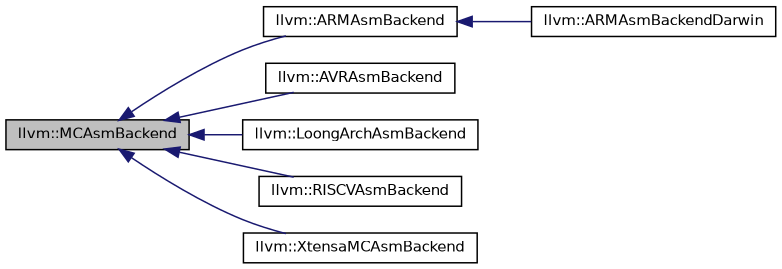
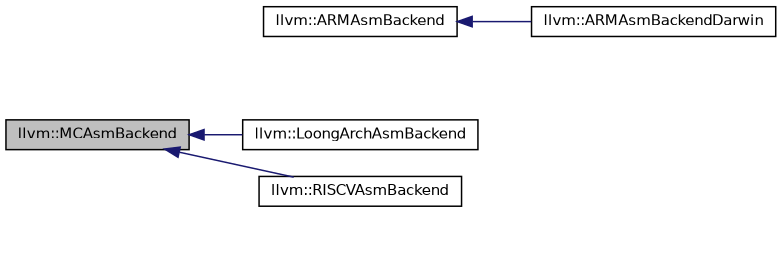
(206, 67) -> none
(360, 78) -> none
(360, 248) -> none
